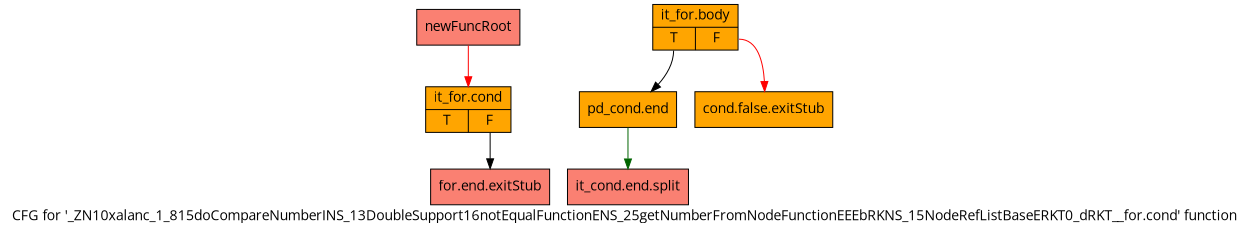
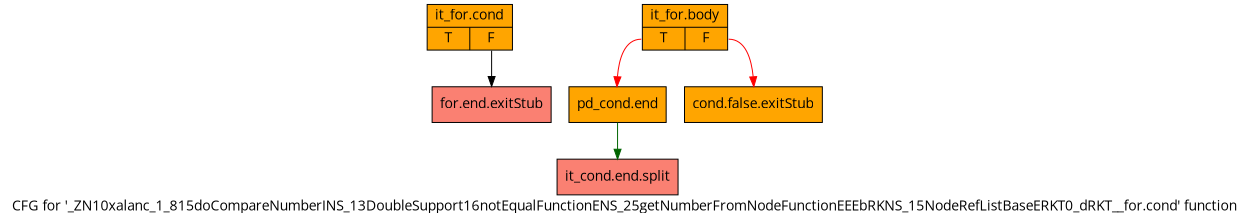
(468, 27) -> none
(669, 69) -> (623, 53)
